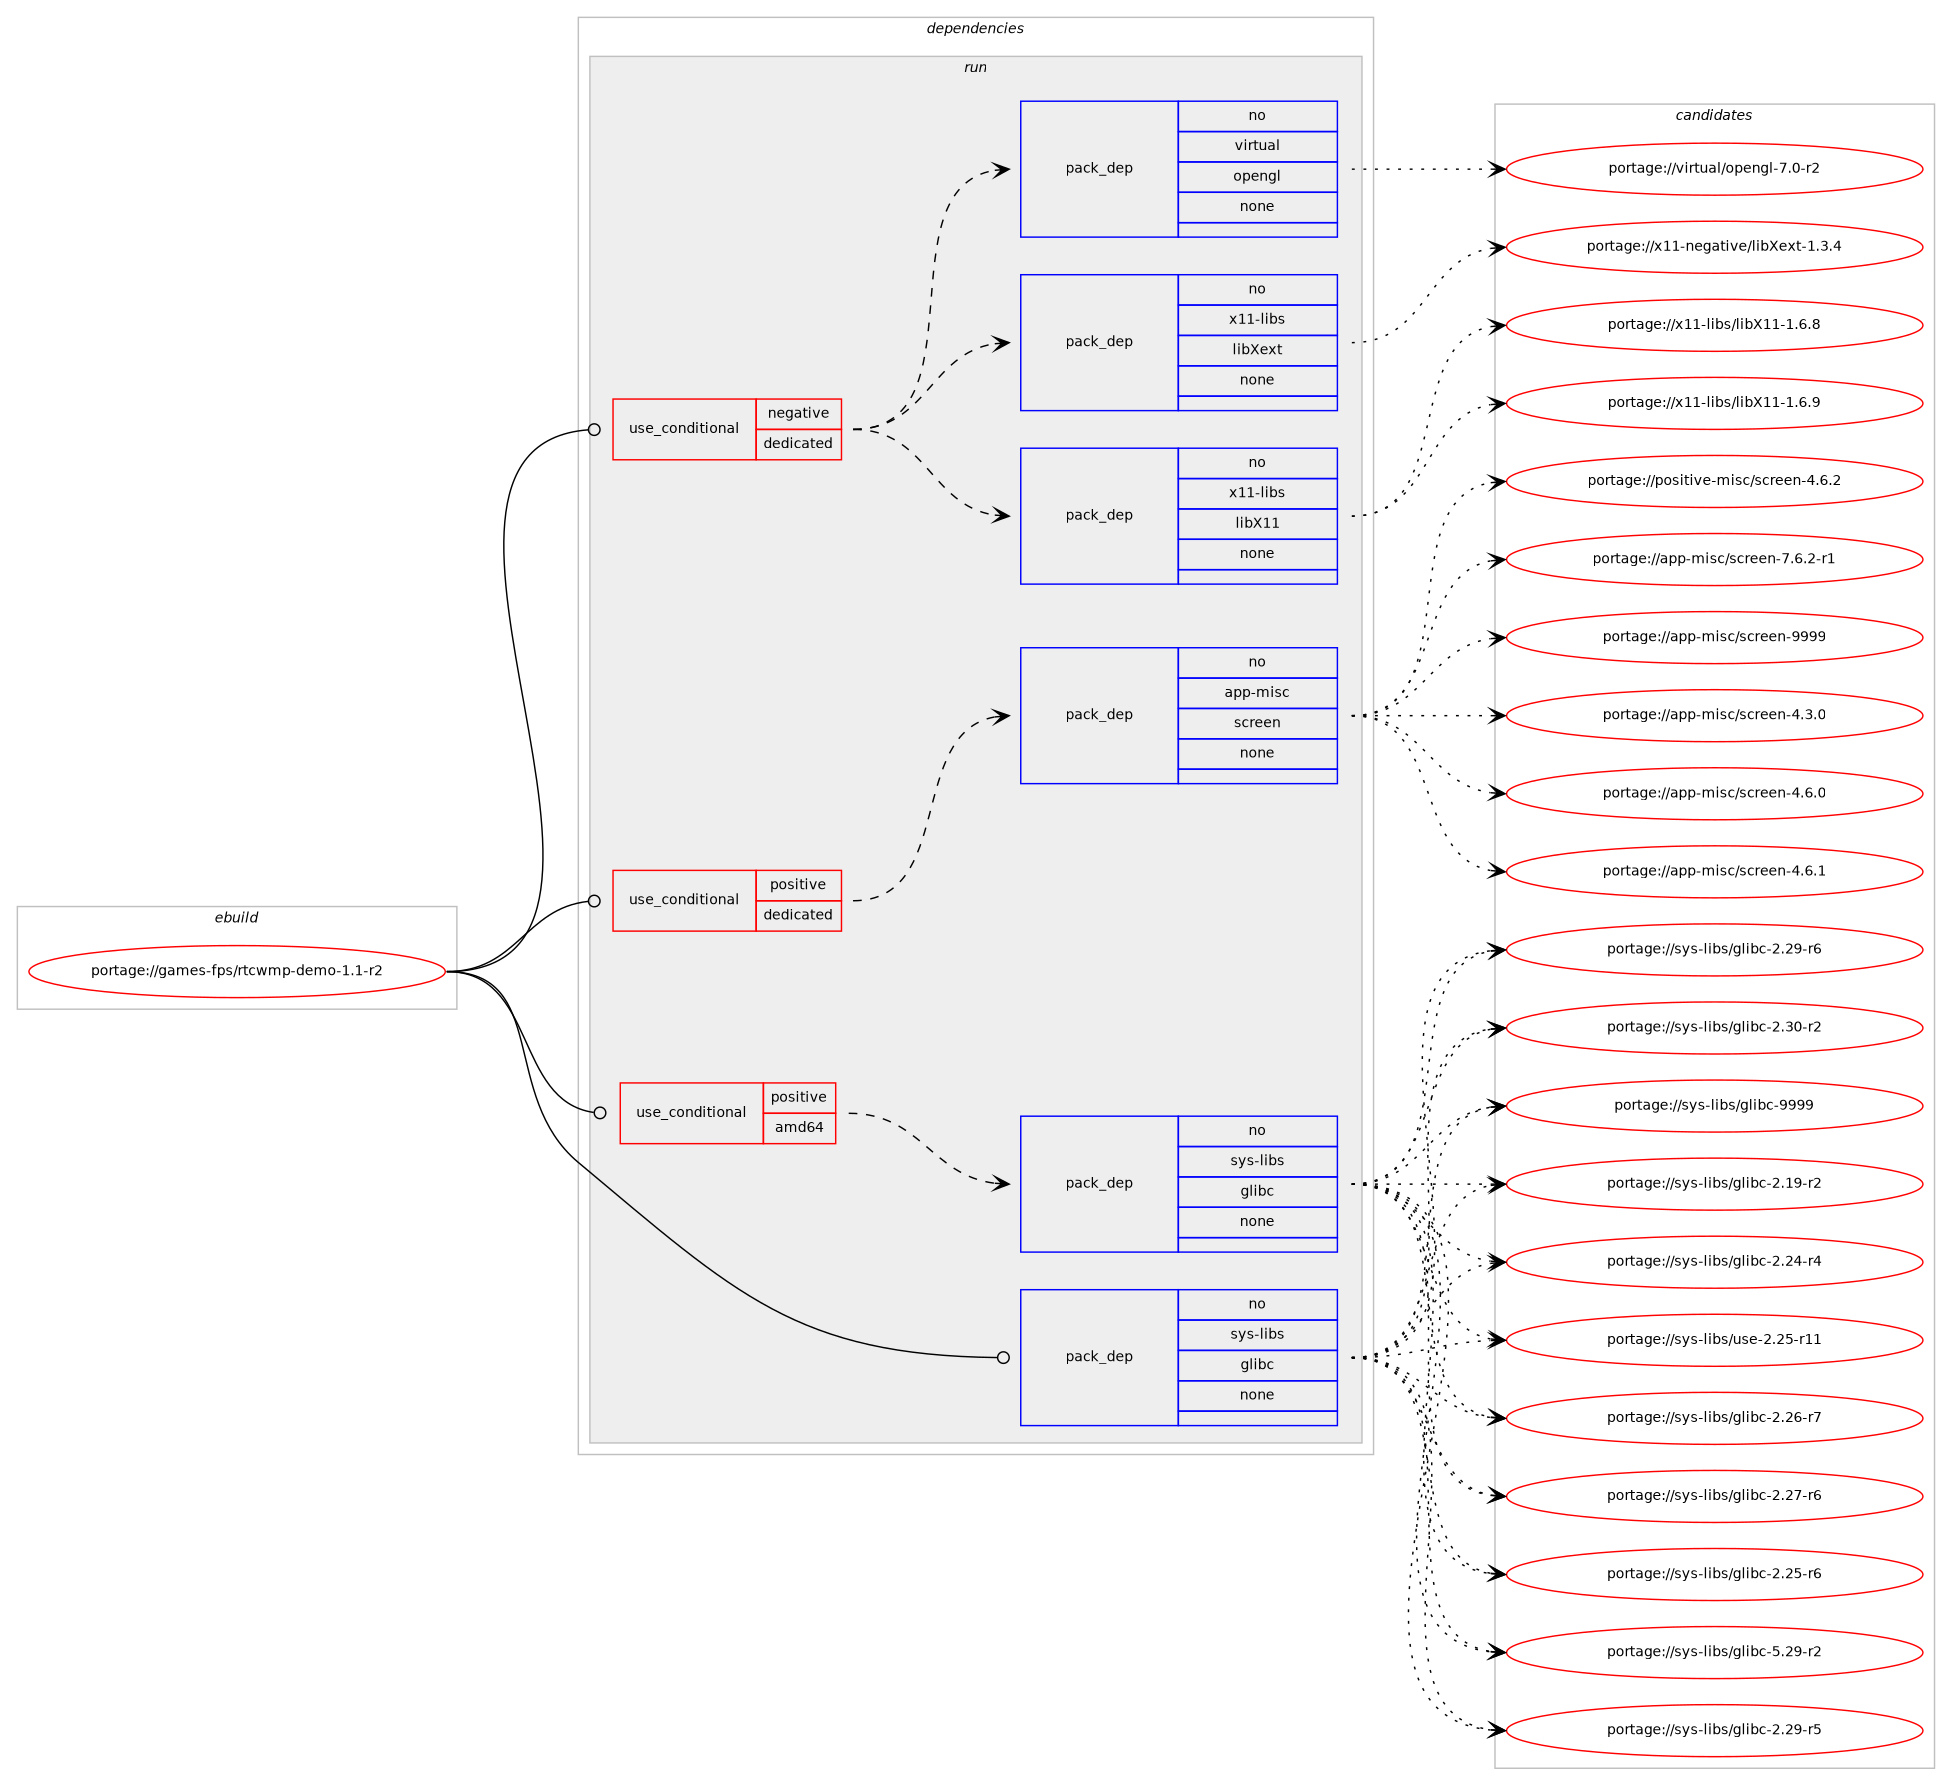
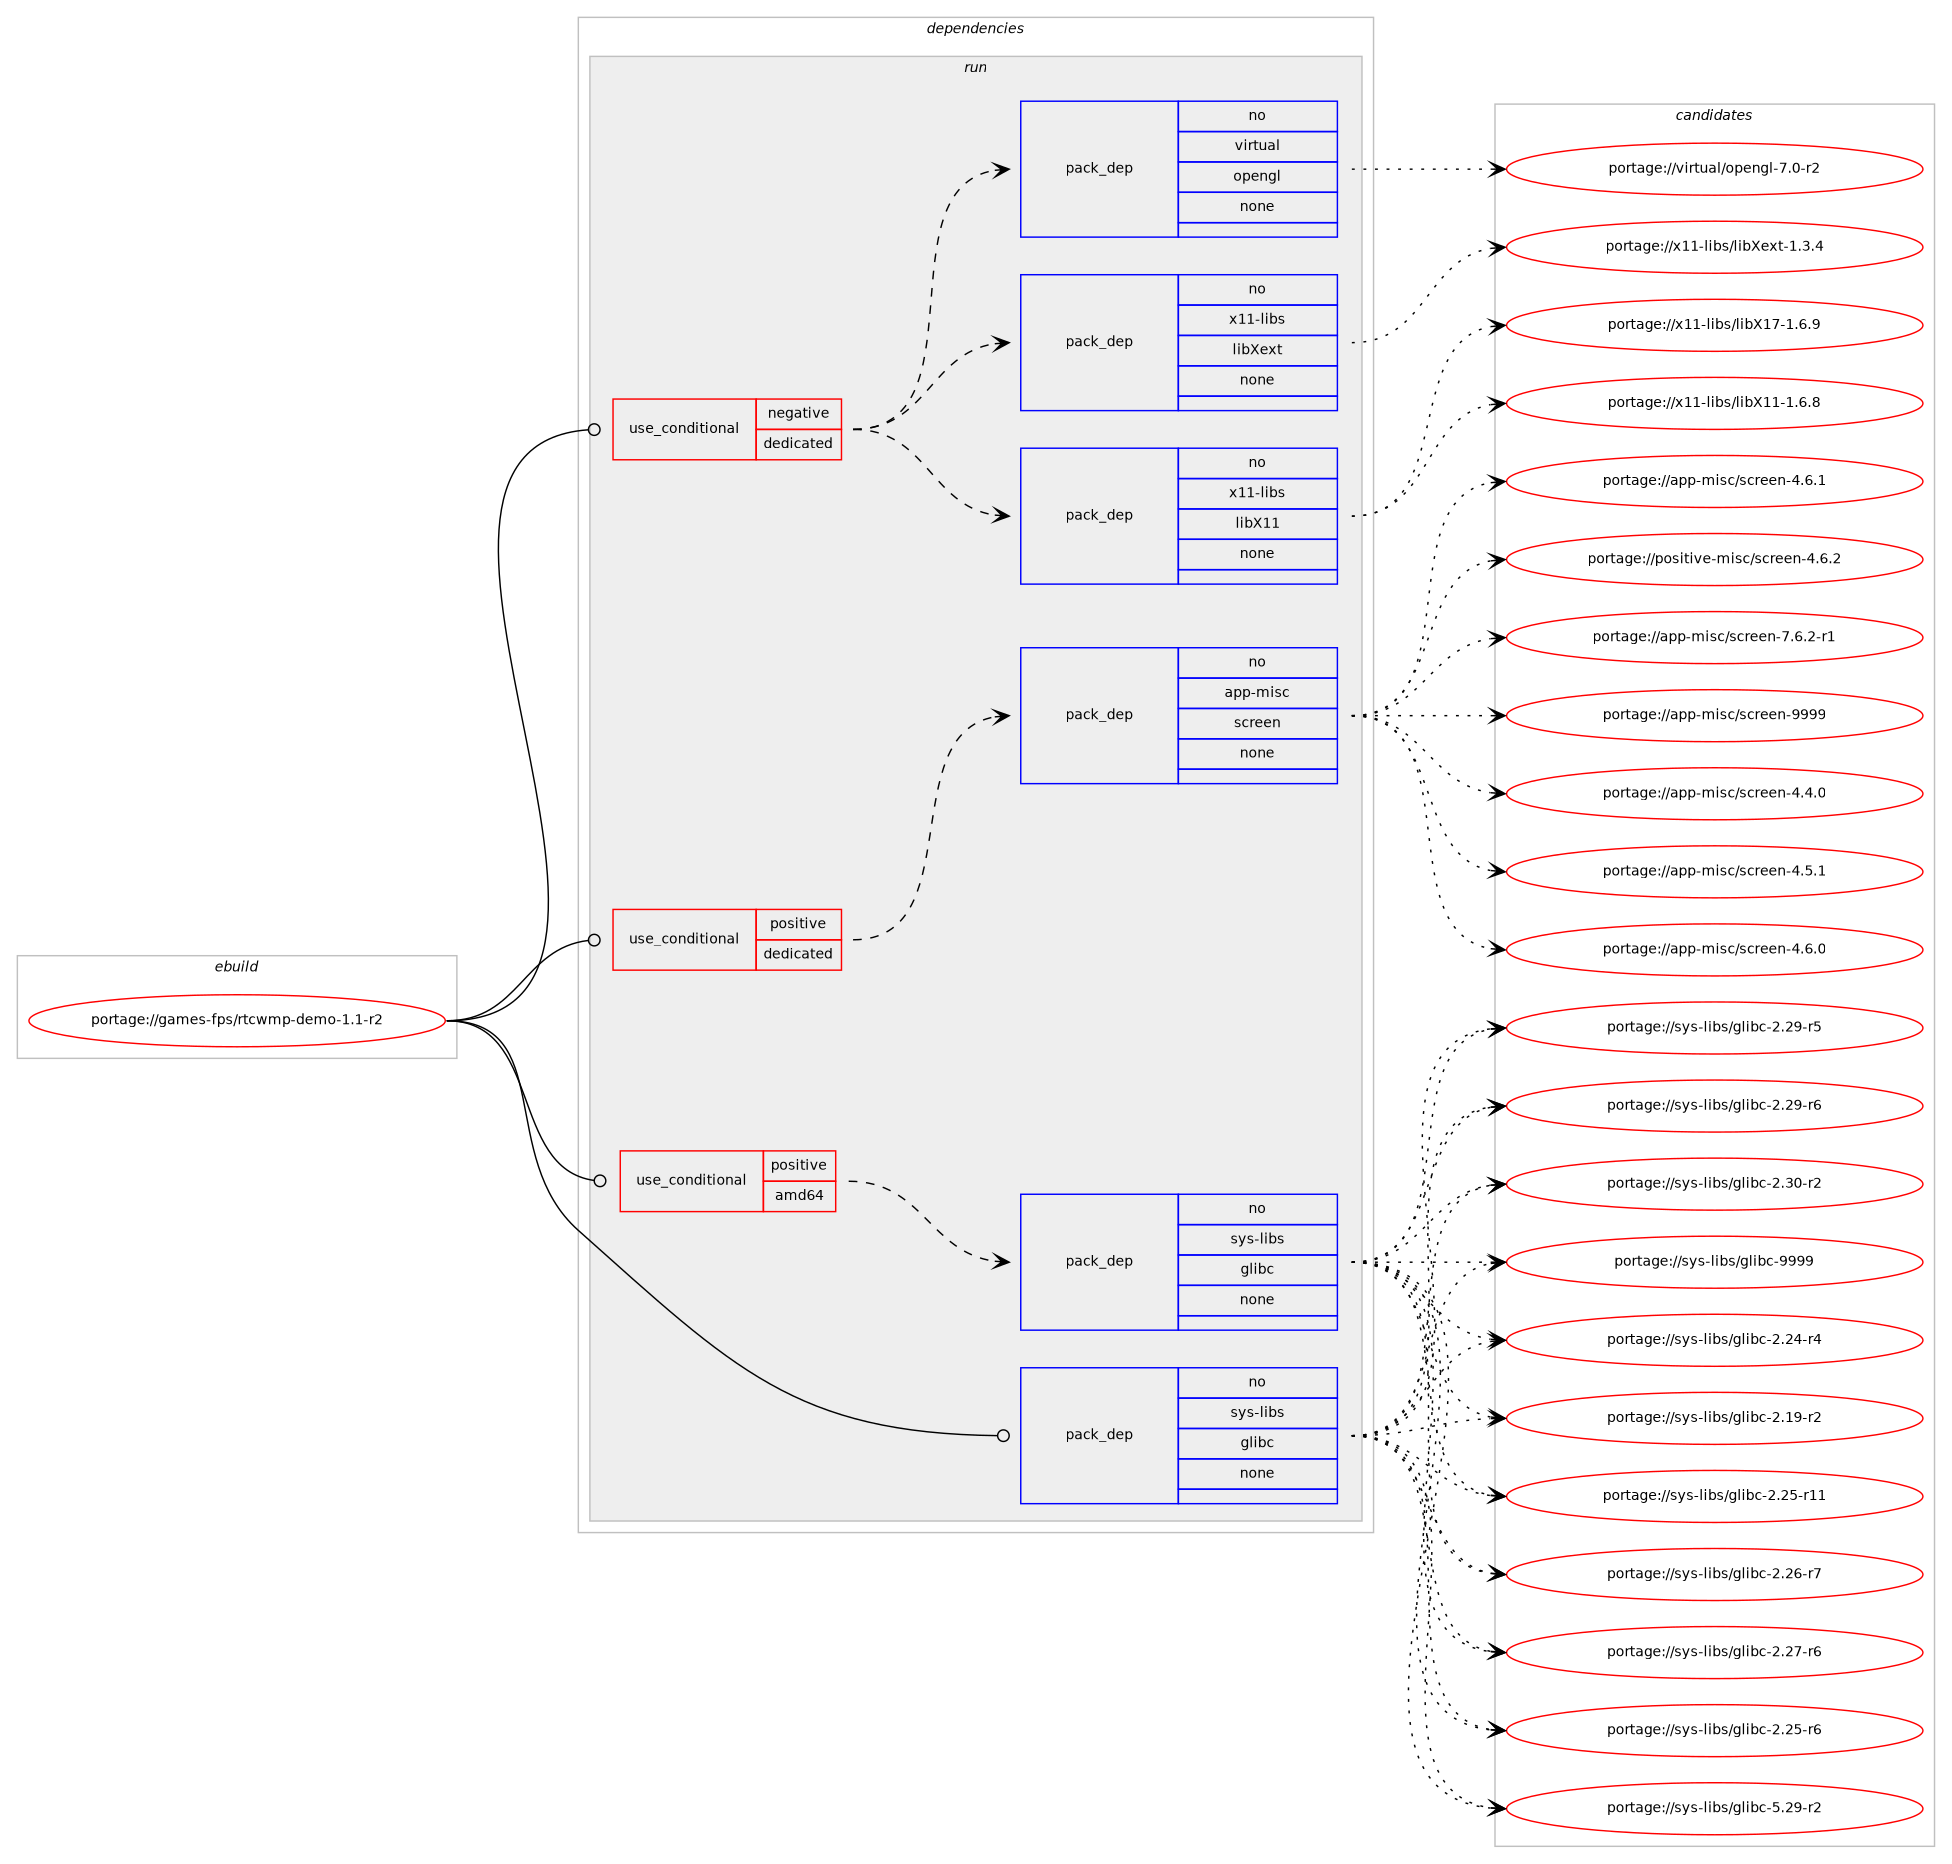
(1715, 247) -> (1715, 247)
(1715, 403) -> (1715, 325)
(1715, 716) -> (1715, 794)
none -> (1715, 872)
(1715, 1340) -> (1715, 1496)
